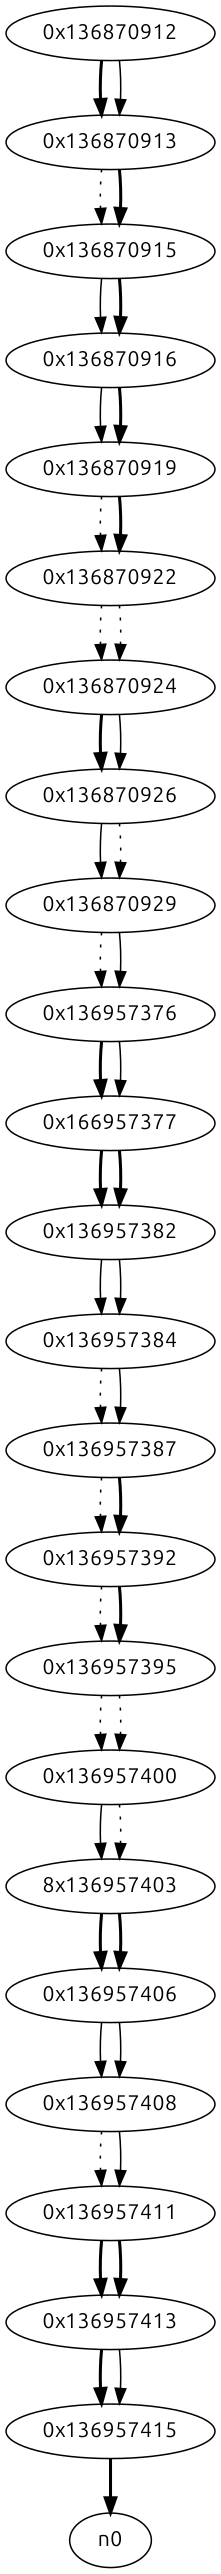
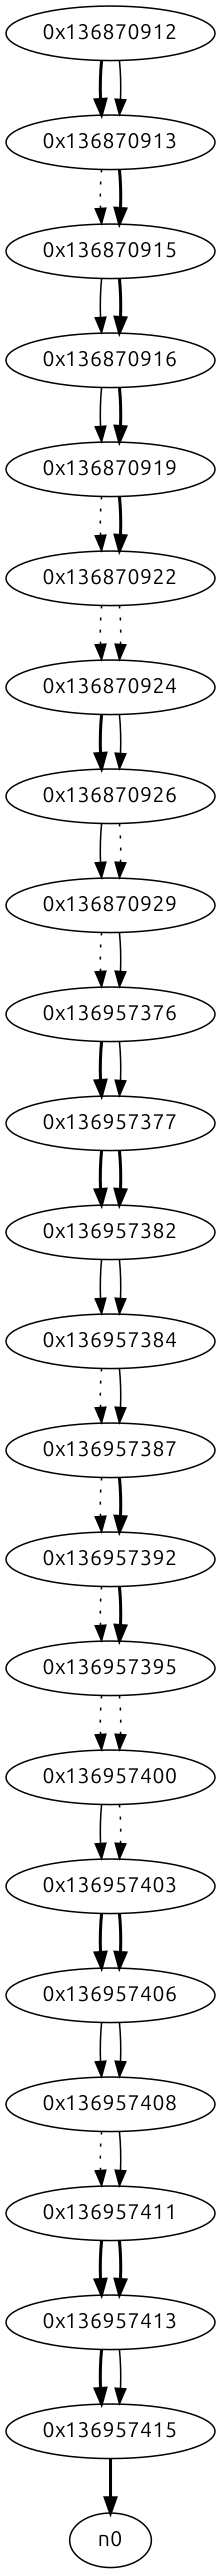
(111, 1123) -> (111, 1123)
(111, 1886) -> (111, 1886)
